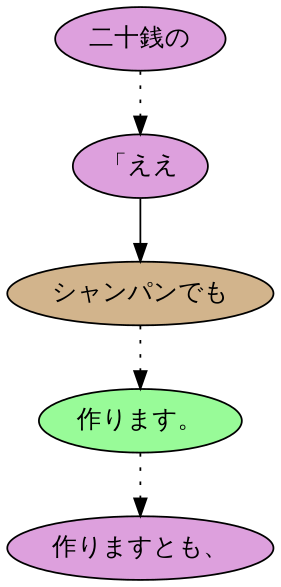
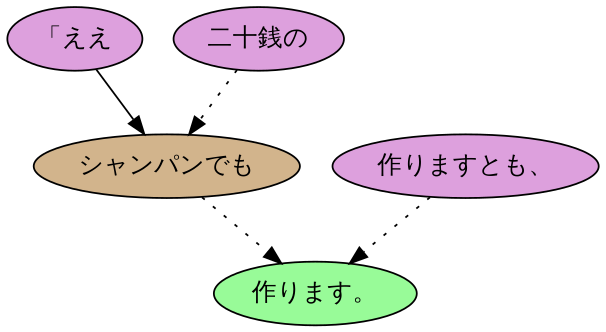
(140, 94) -> (218, 95)
(140, 476) -> (397, 225)
